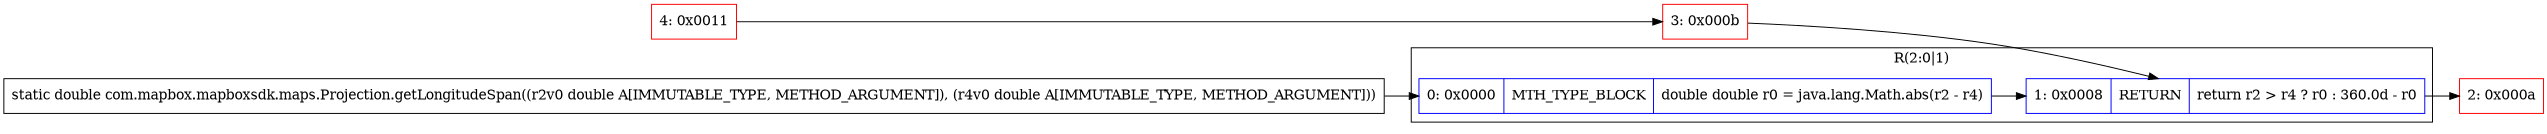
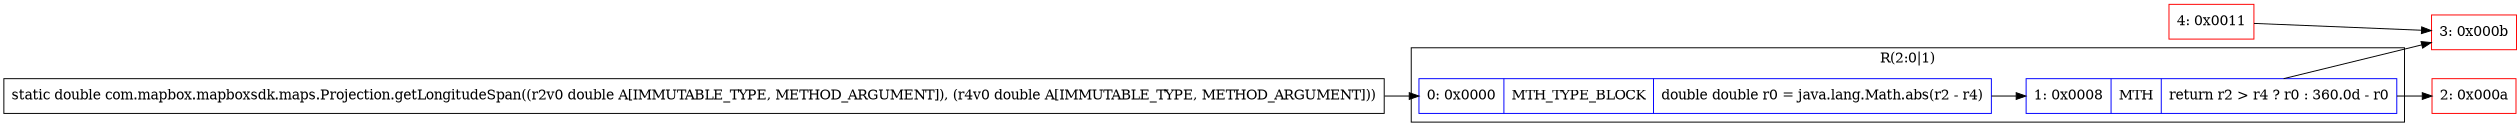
(1950, 38) -> (2353, 62)
(2150, 96) -> (2136, 96)
